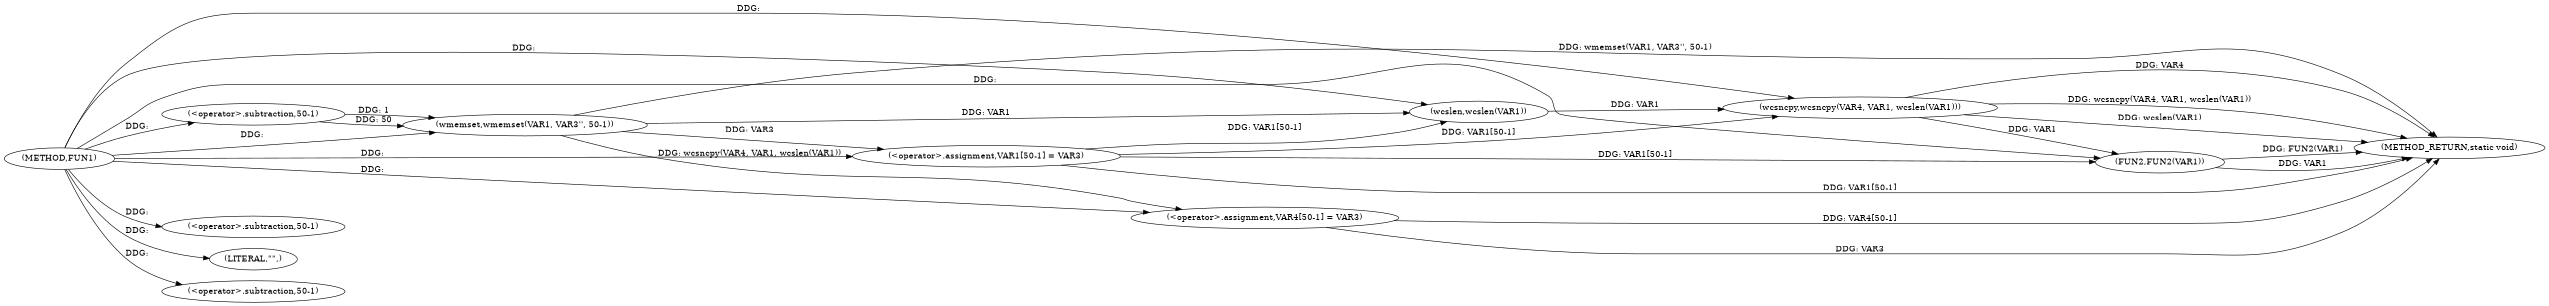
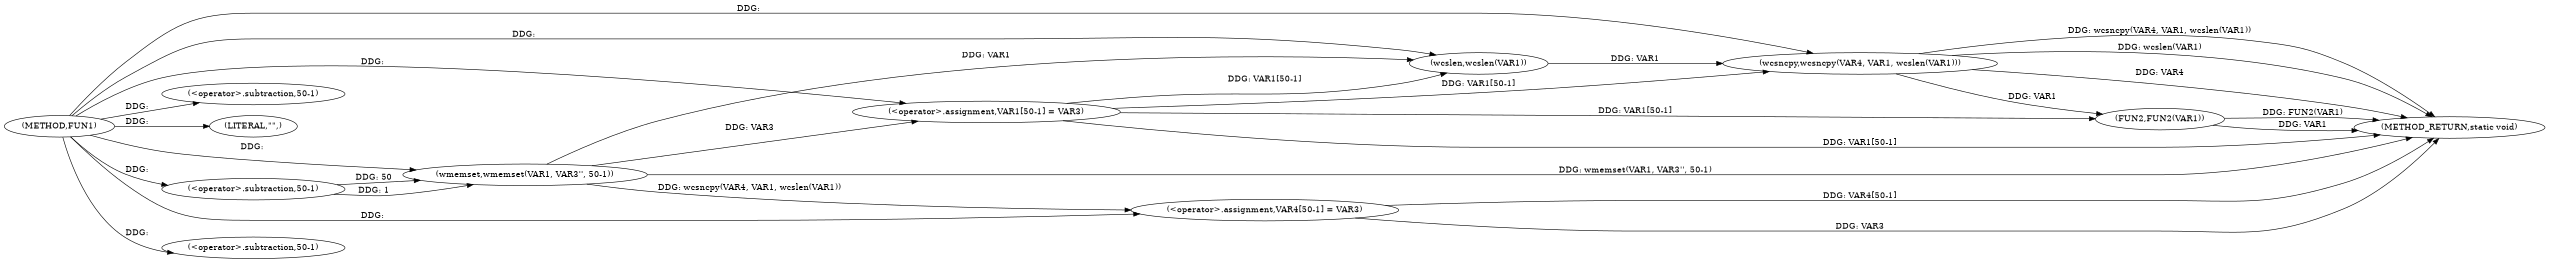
(1088, 84) -> none
